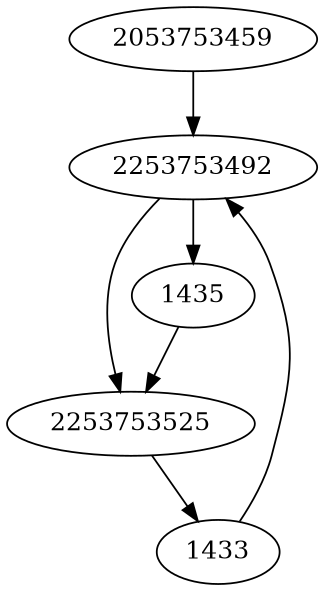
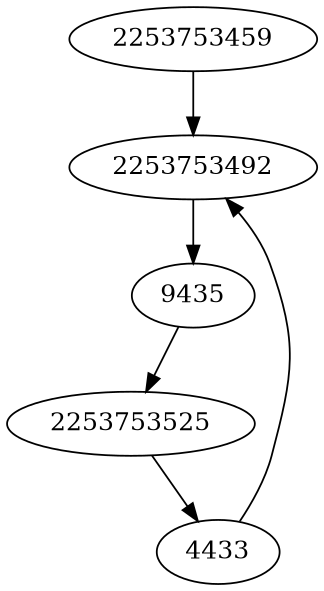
(193, 39) -> (193, 39)
(111, 279) -> none
(193, 296) -> (193, 296)
(218, 552) -> (218, 552)
